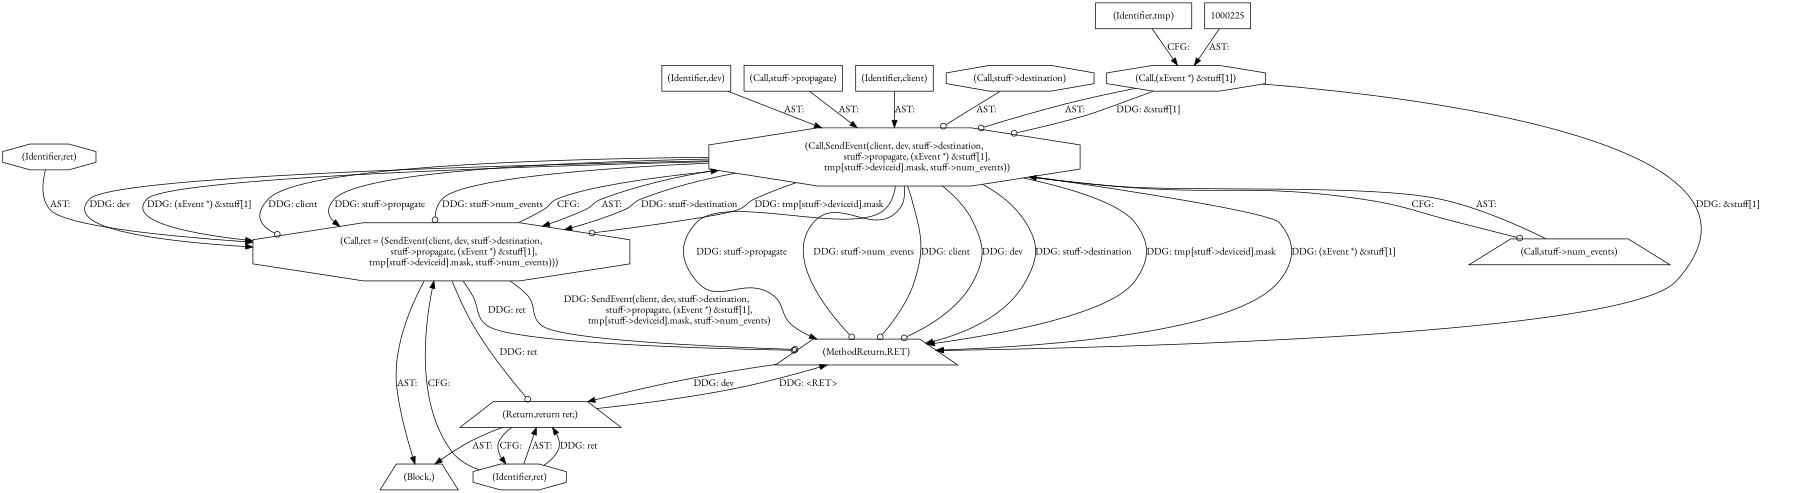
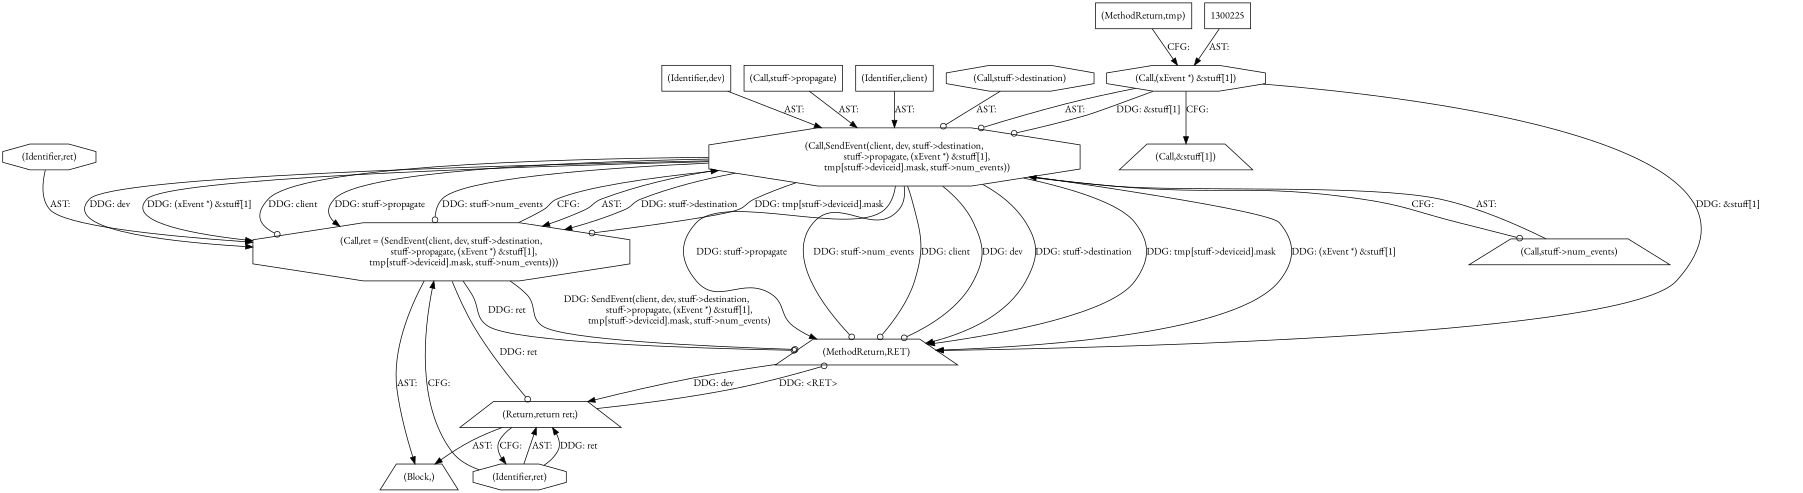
(1144, 16) -> (1144, 16)
(1228, 16) -> (1228, 16)
none -> (1186, 157)
(710, 393) -> (710, 393)
